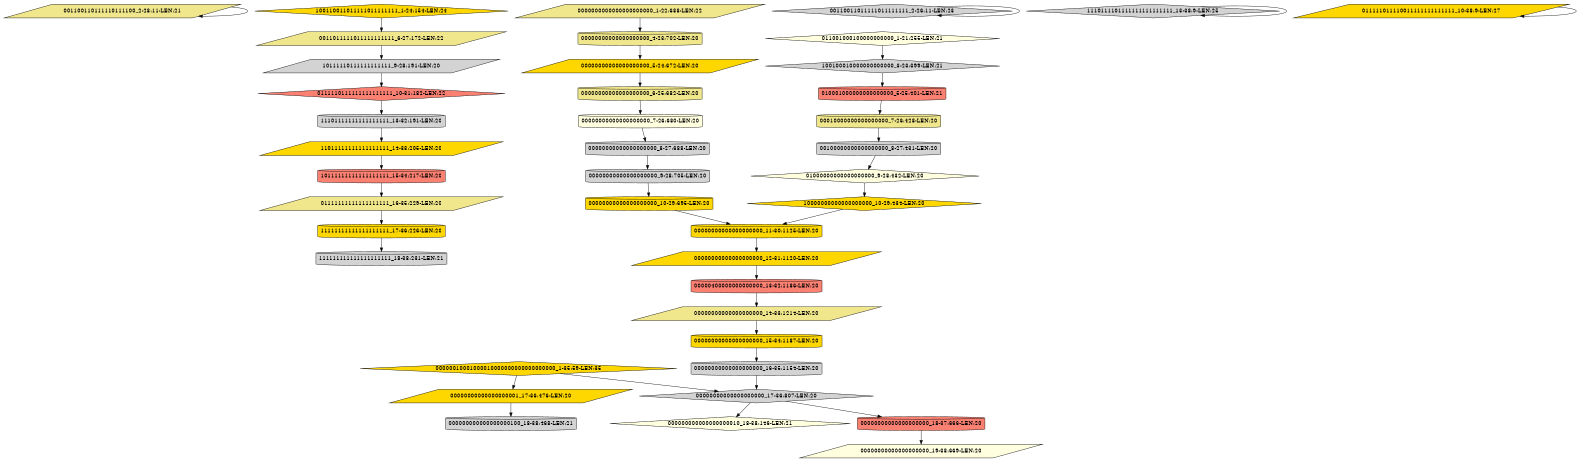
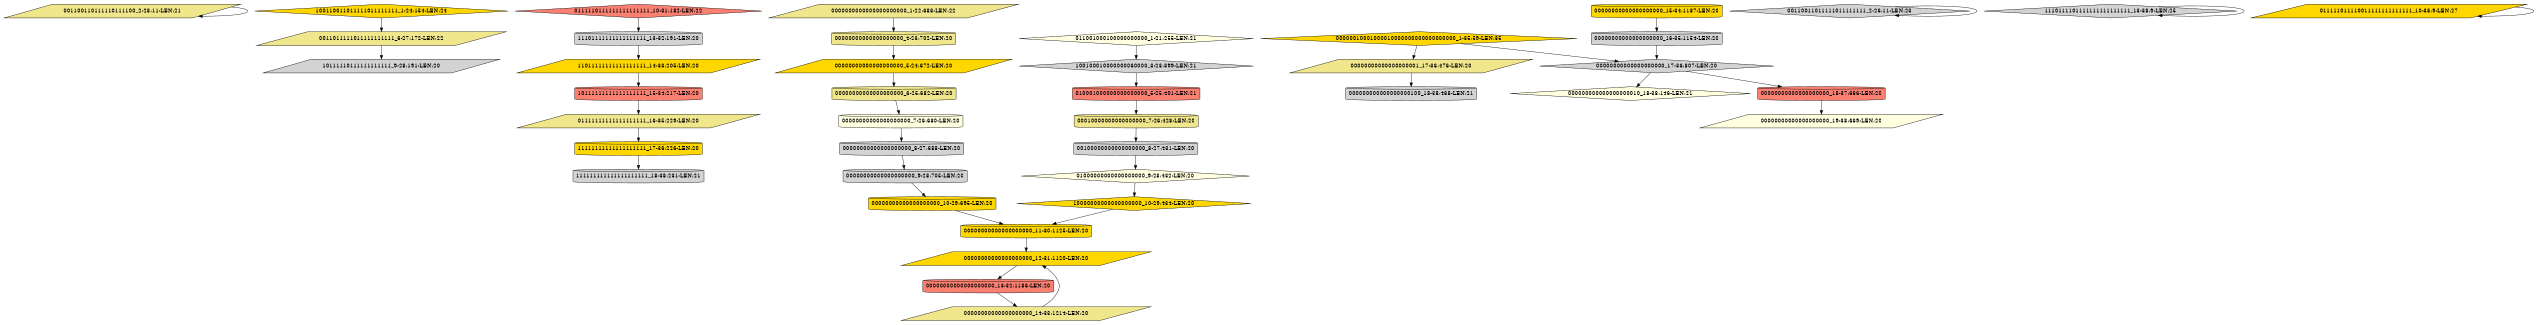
(883, 66) -> (1136, 66)
(381, 78) -> none
(757, 286) -> (988, 286)
(757, 325) -> (1059, 288)
(511, 396) -> (1411, 66)
